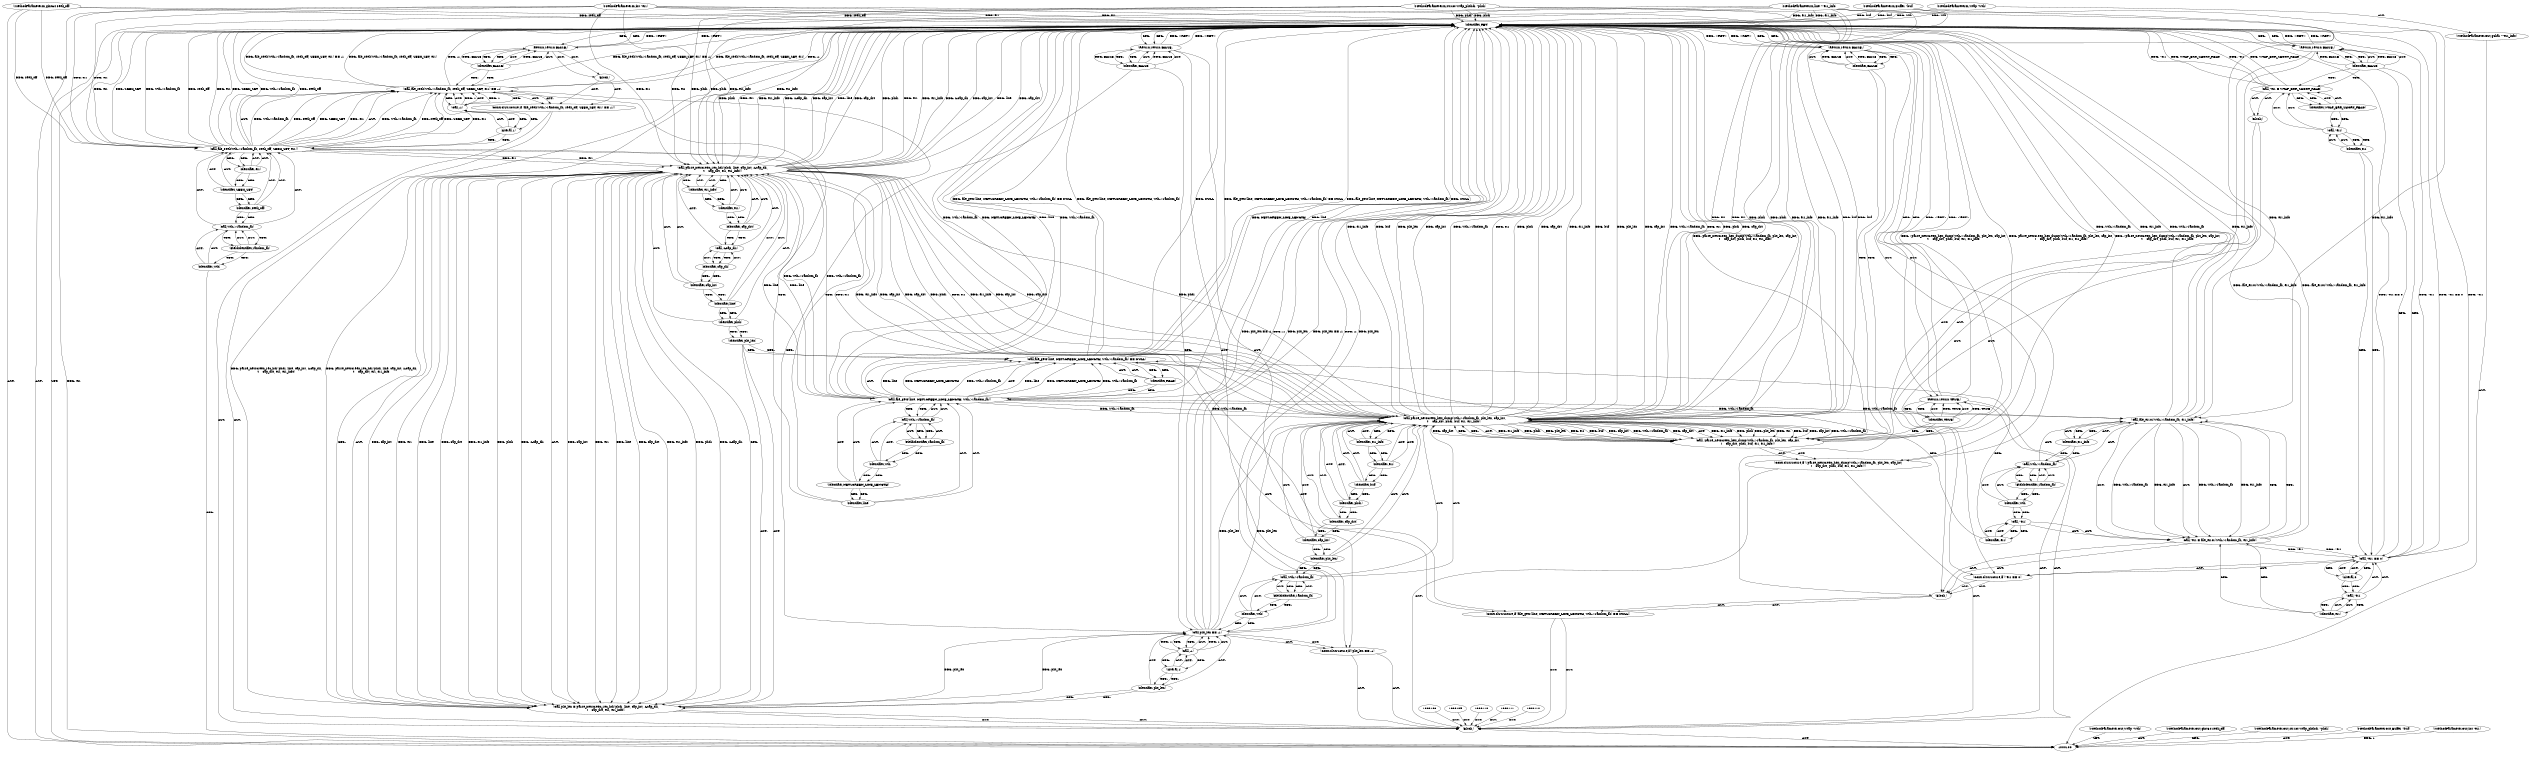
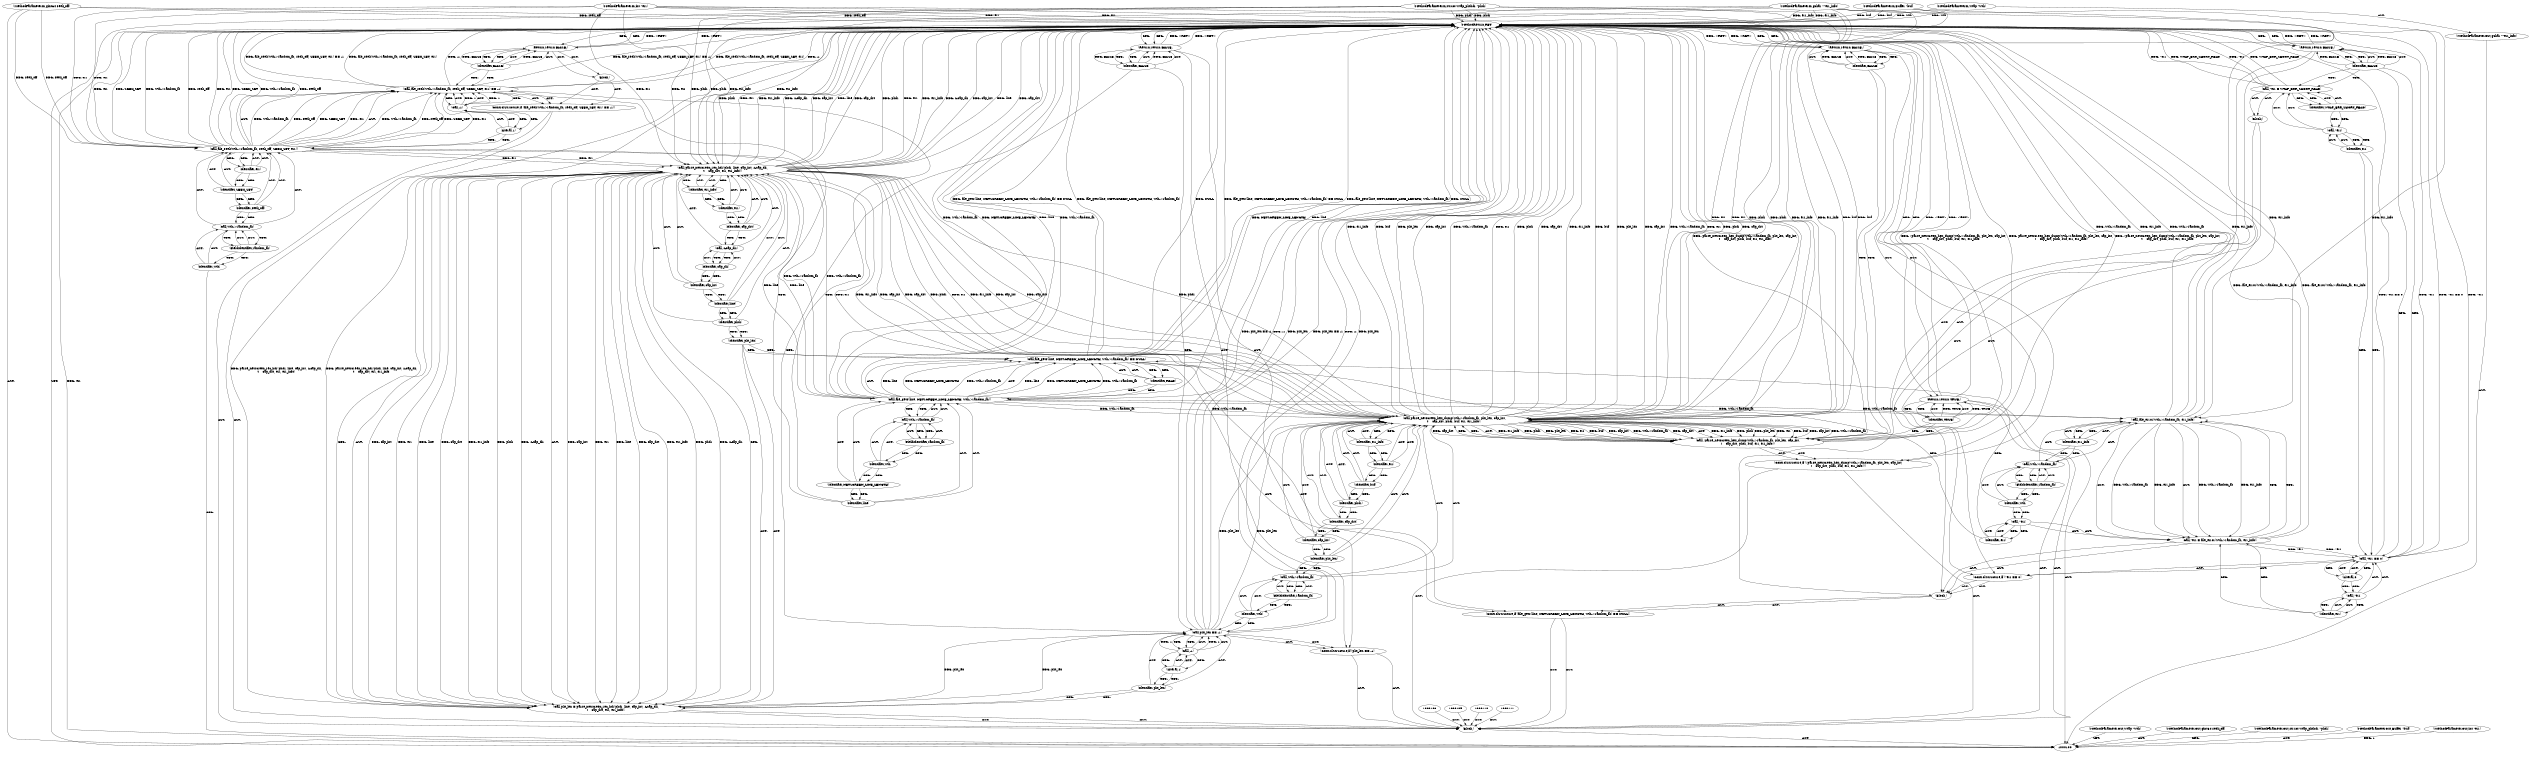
(1809, 6) -> (1809, 6)
(1477, 25) -> (1477, 25)
(1533, 709) -> none
(582, 745) -> (2071, 516)
